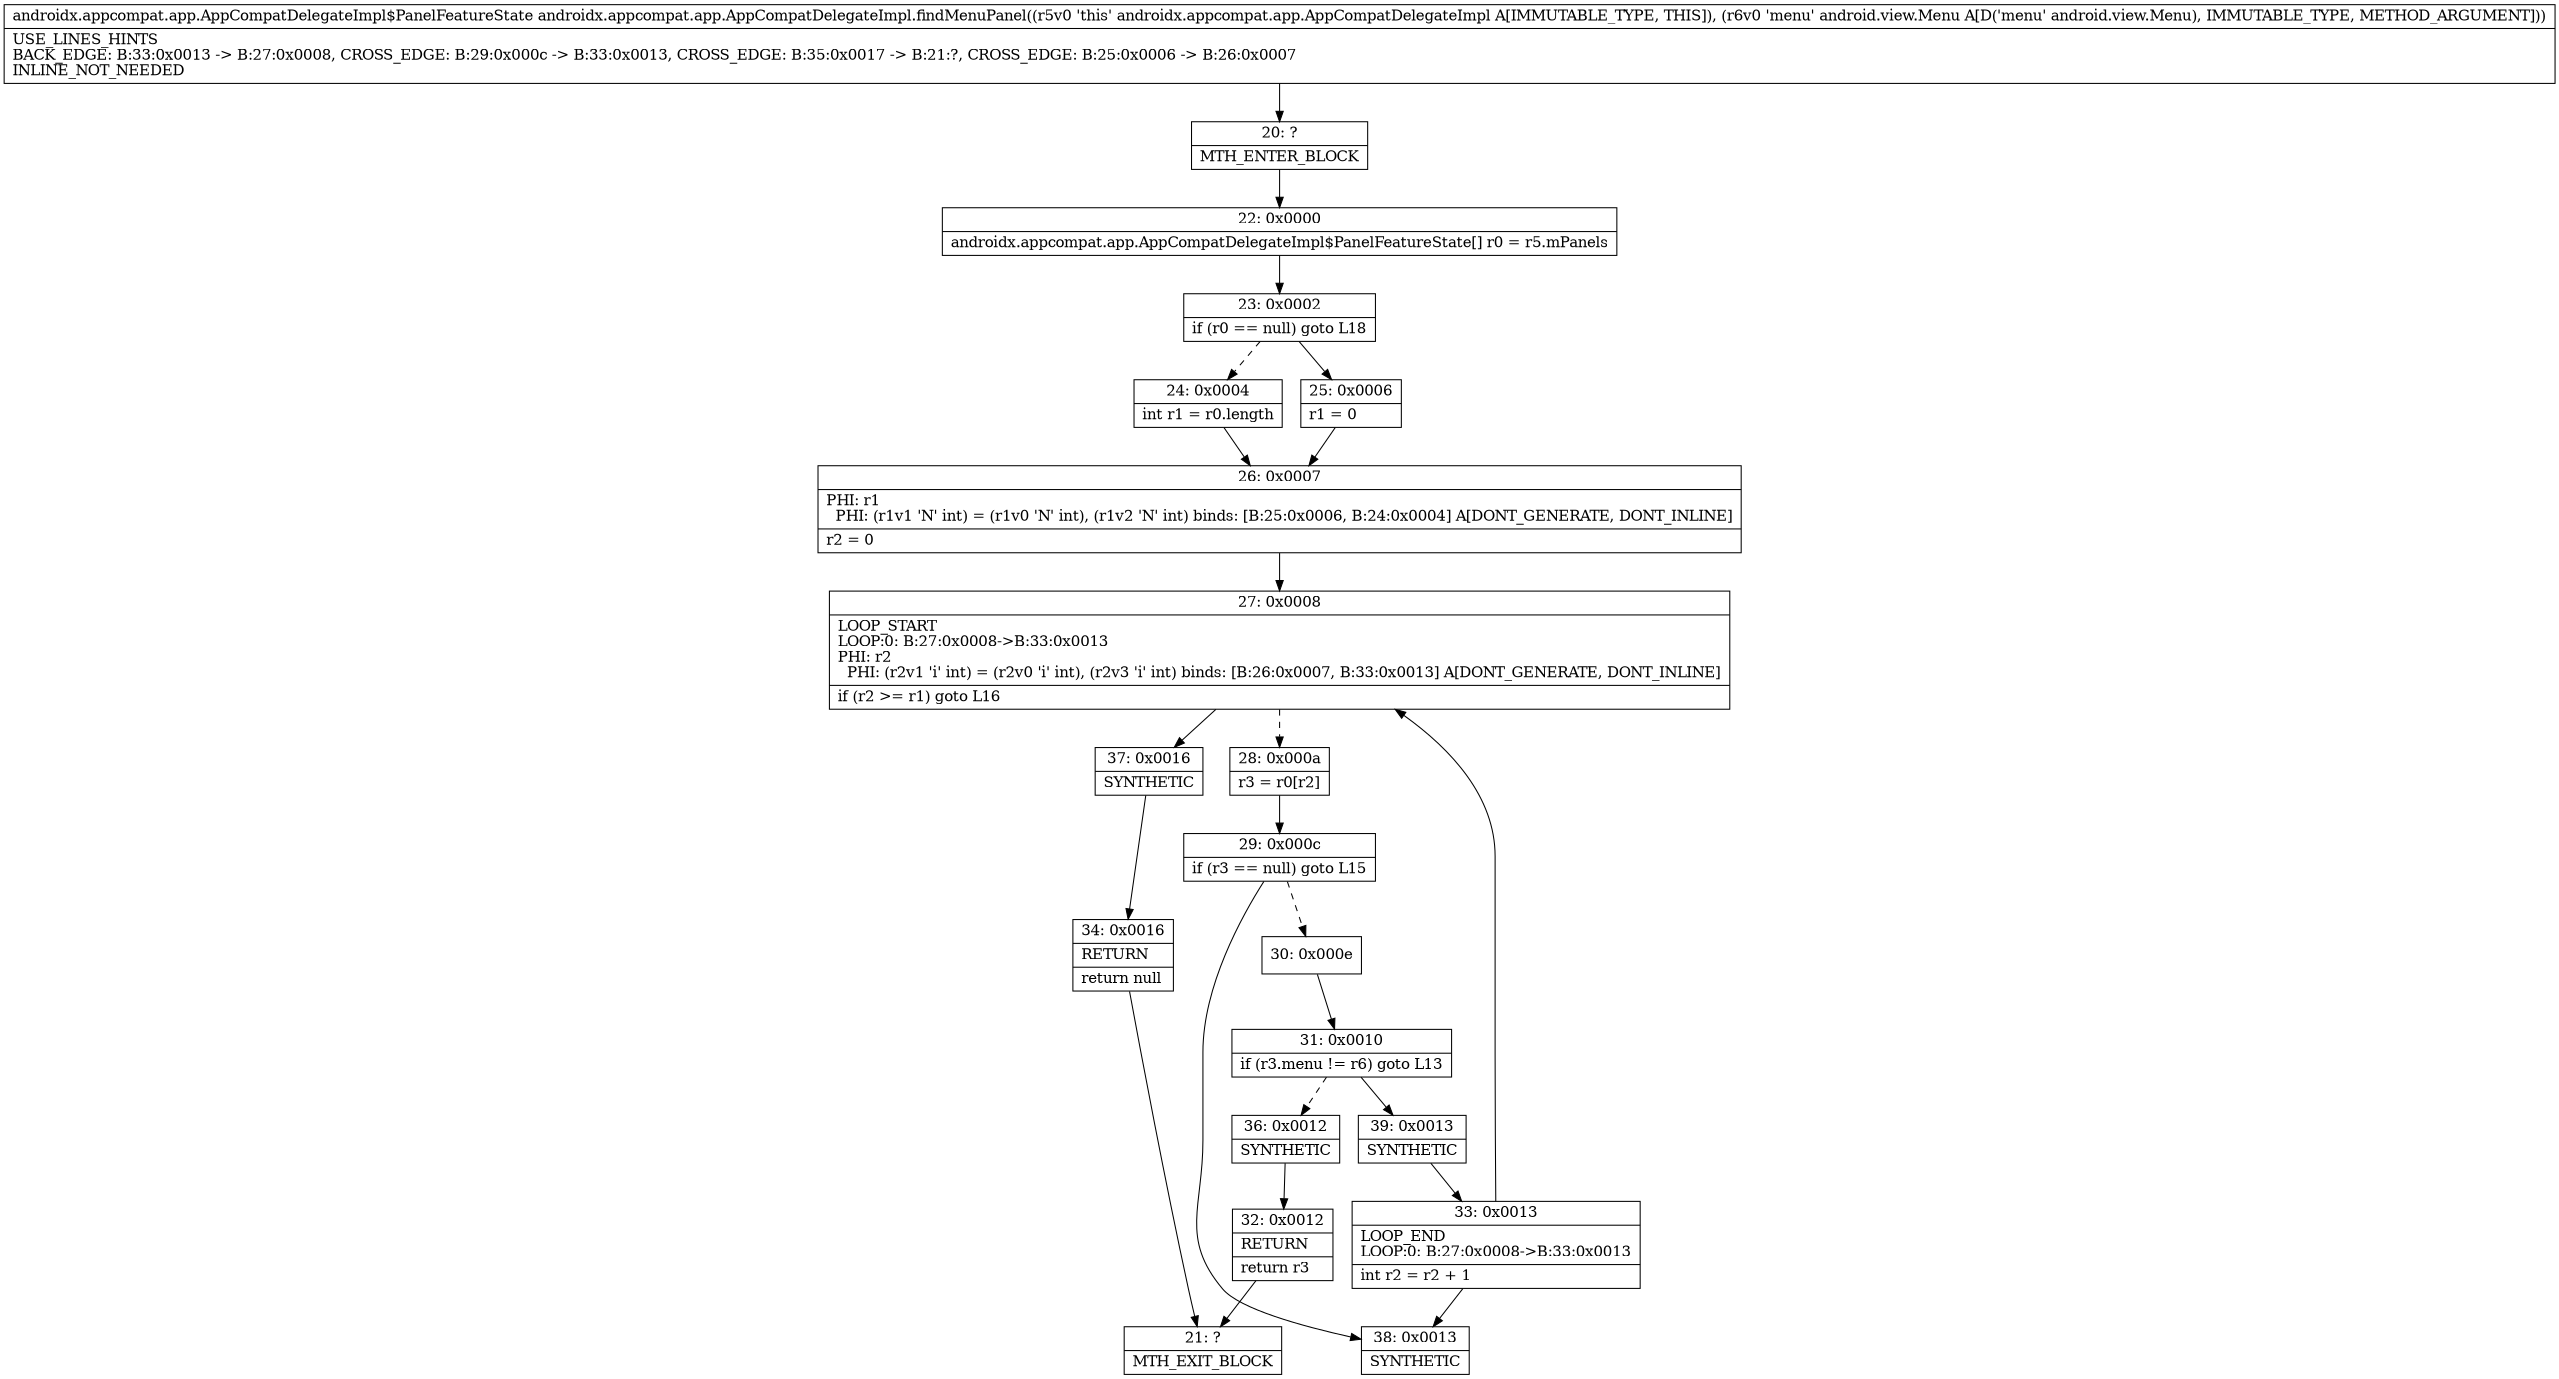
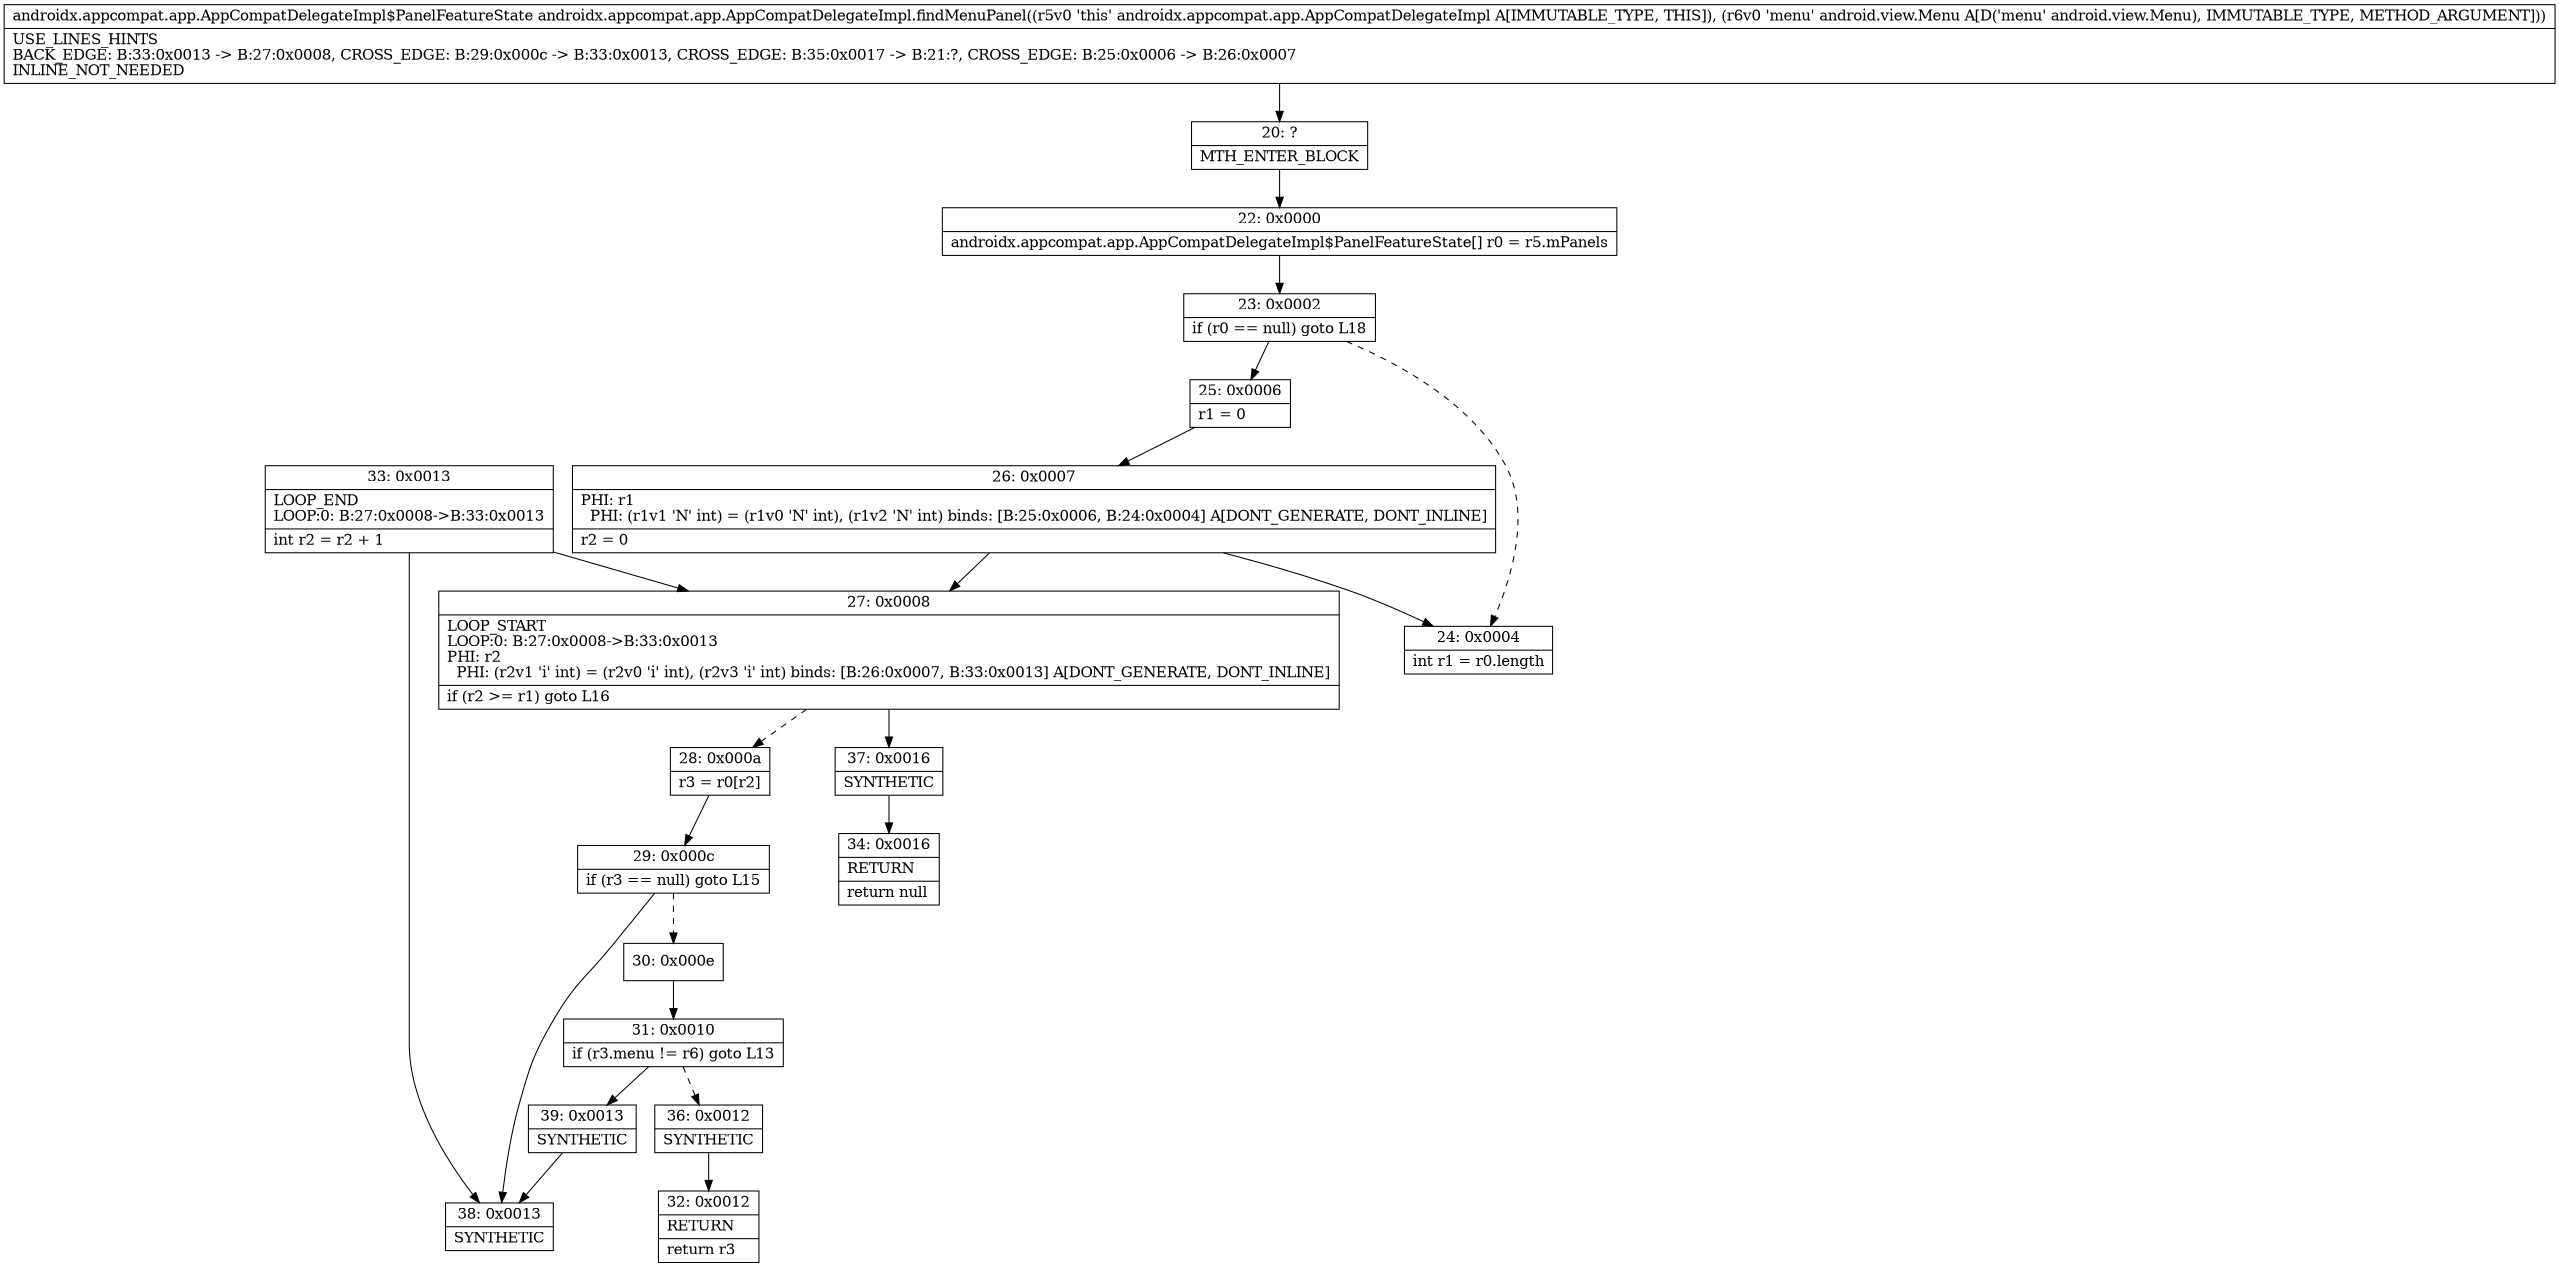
(1234, 442) -> (1325, 583)
(1443, 1178) -> (544, 1174)
(1203, 1351) -> none
